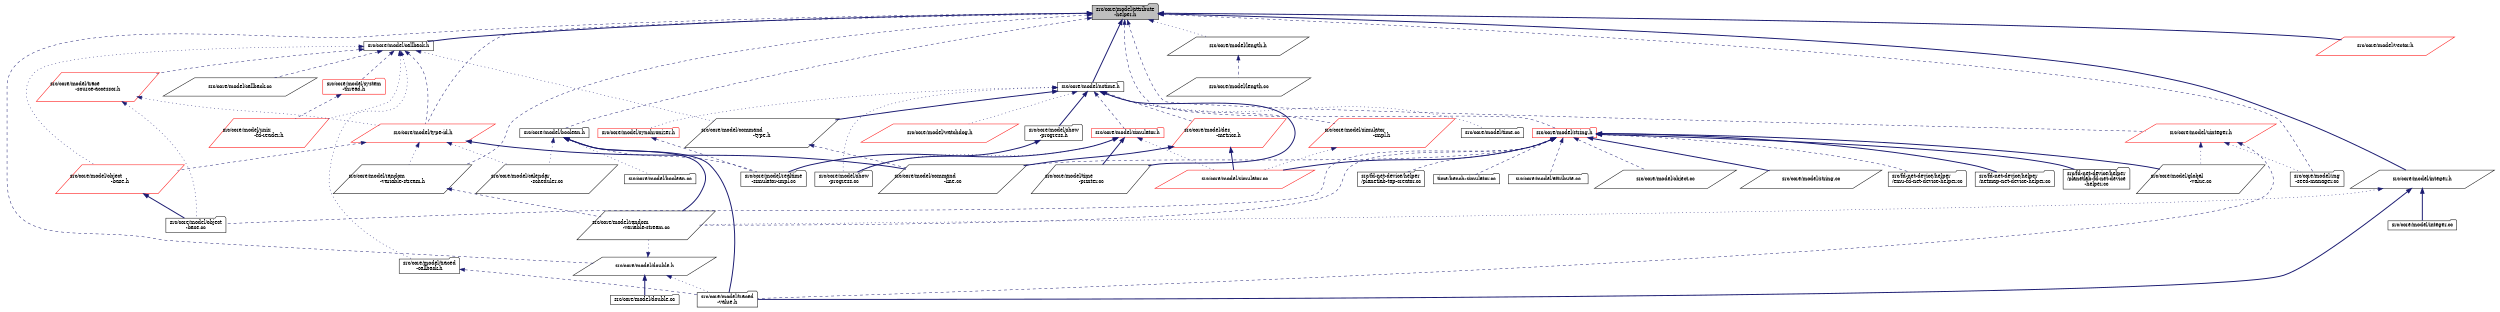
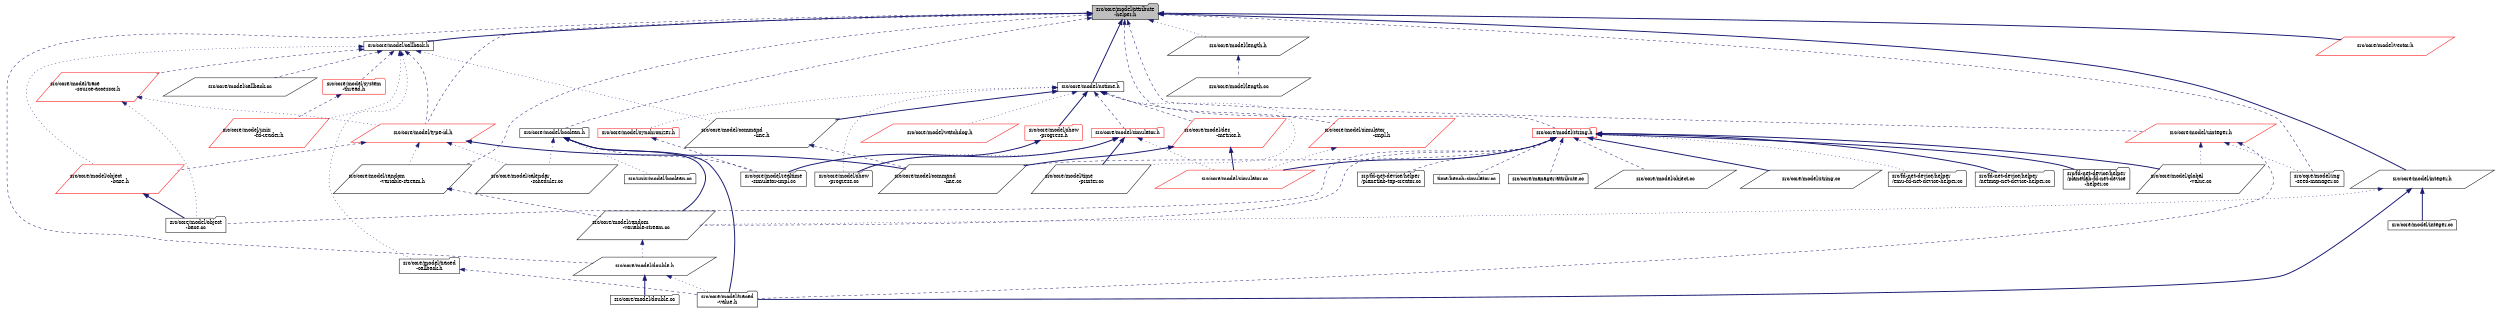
(1291, 121) -> (1276, 111)
(762, 133) -> (762, 133)
(1054, 133) -> (1054, 133)
(1492, 133) -> none
(1756, 146) -> (1756, 146)
(660, 179) -> (660, 179)
(1548, 179) -> (1548, 179)
(649, 246) -> (642, 251)
